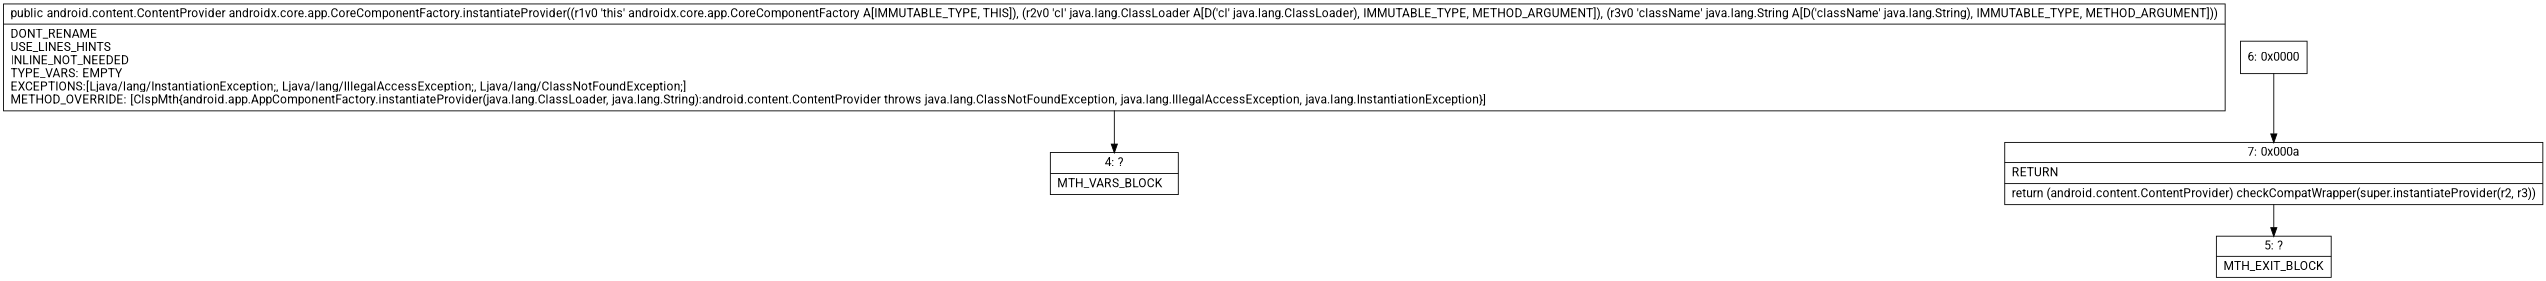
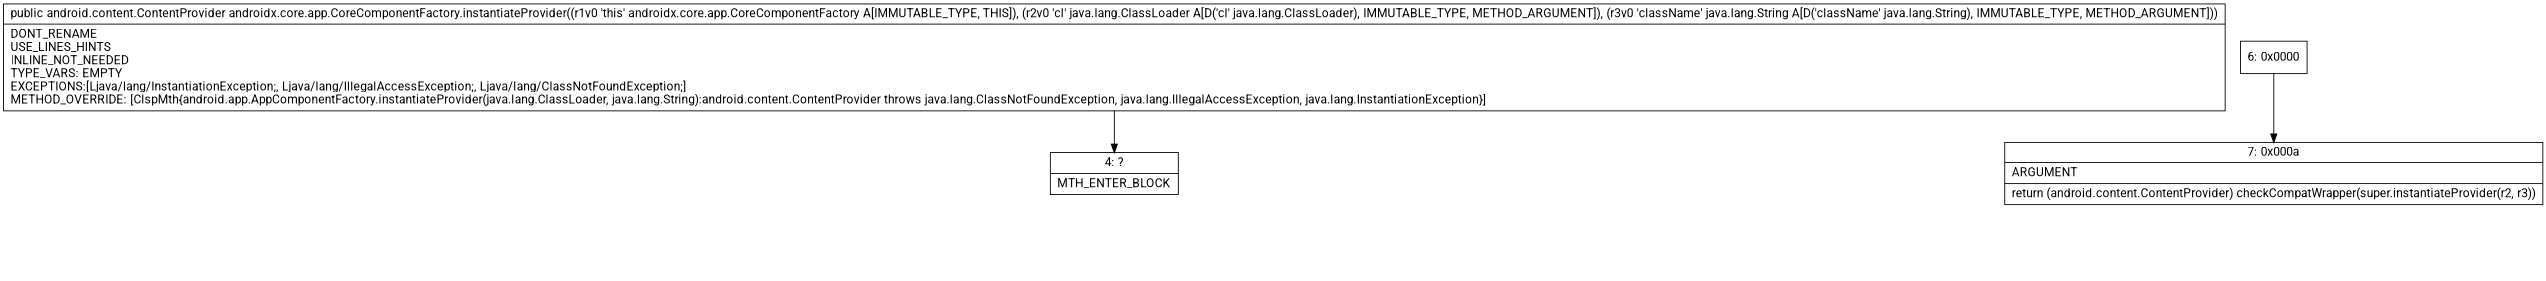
(2035, 173) -> (2045, 173)
(1110, 184) -> (1114, 184)
(2274, 257) -> none
